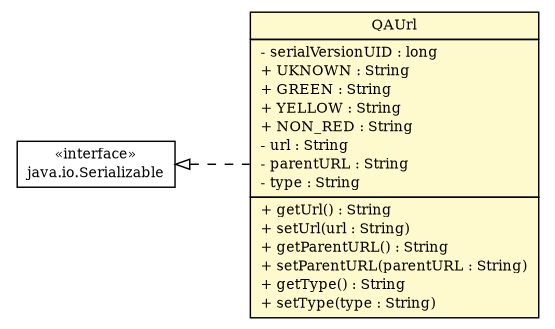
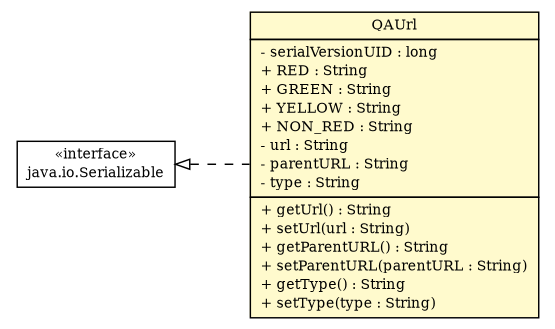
(336, 71) -> (315, 71)
